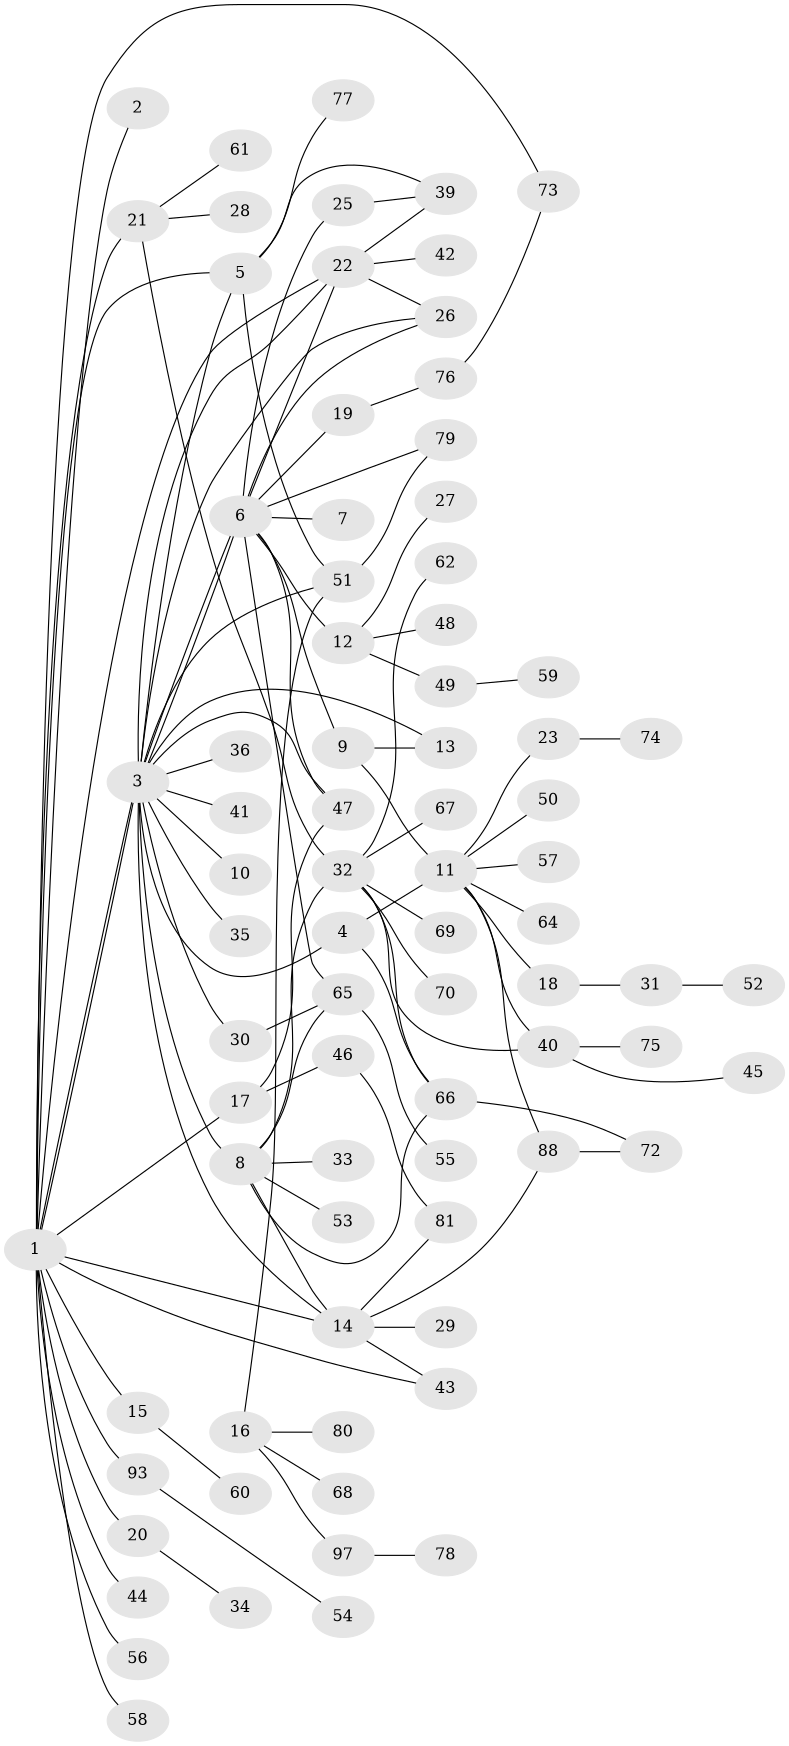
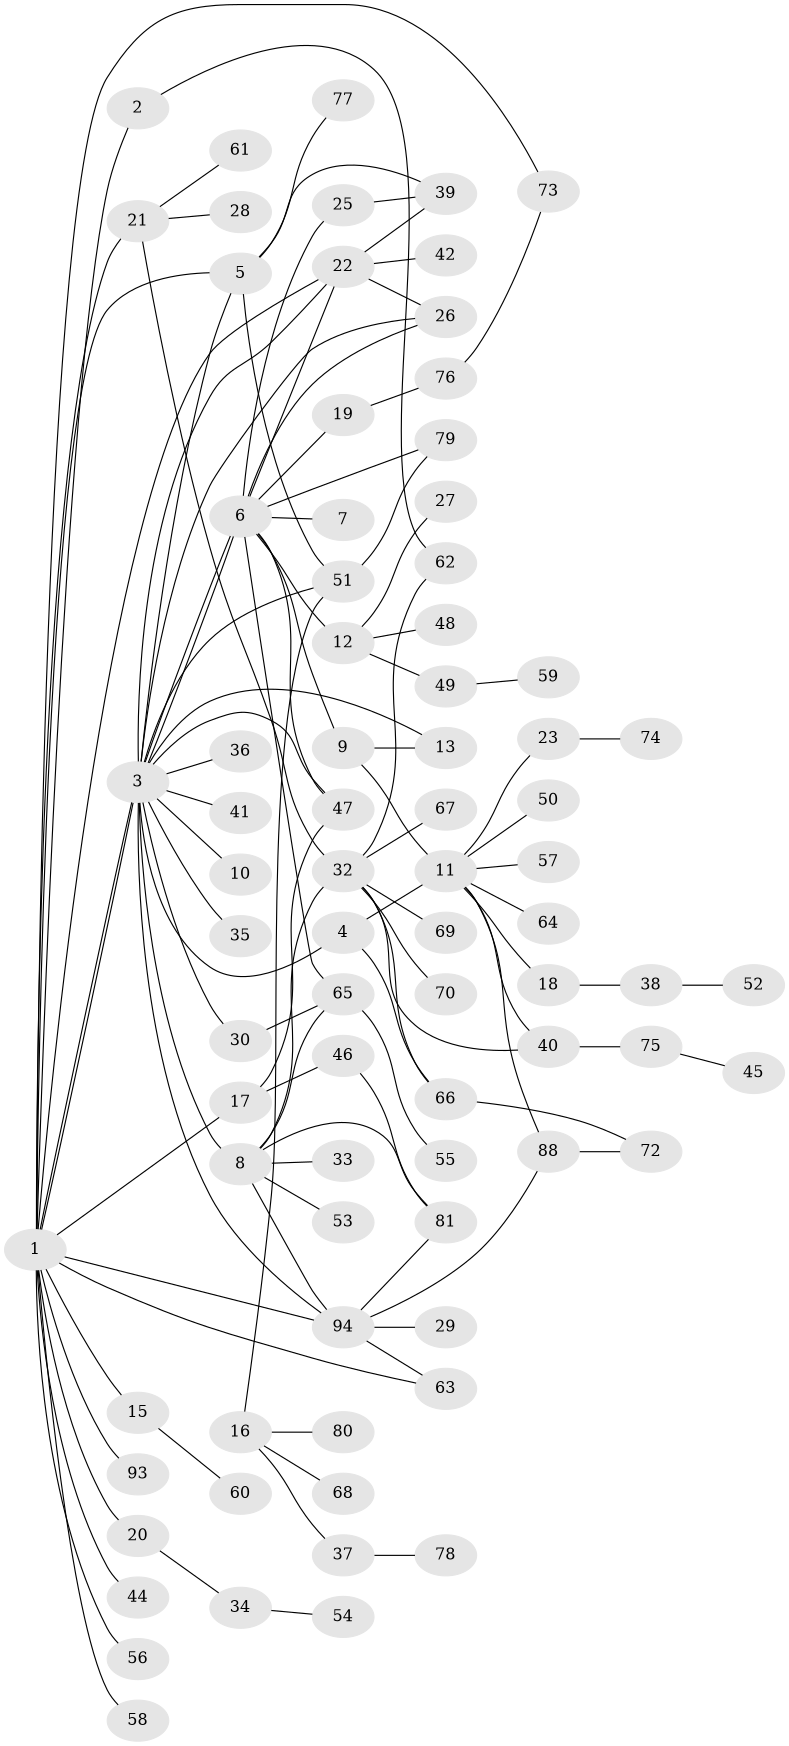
none -> (409, 211)
(651, 985) -> (651, 985)
(646, 1081) -> (702, 1060)
(371, 1255) -> (363, 1126)
(343, 1327) -> (343, 1327)
(446, 1389) -> (446, 1389)
(240, 1546) -> (292, 1612)
(343, 1555) -> (343, 1555)
